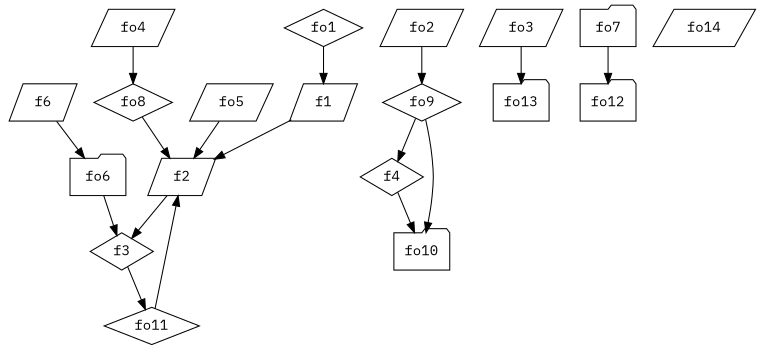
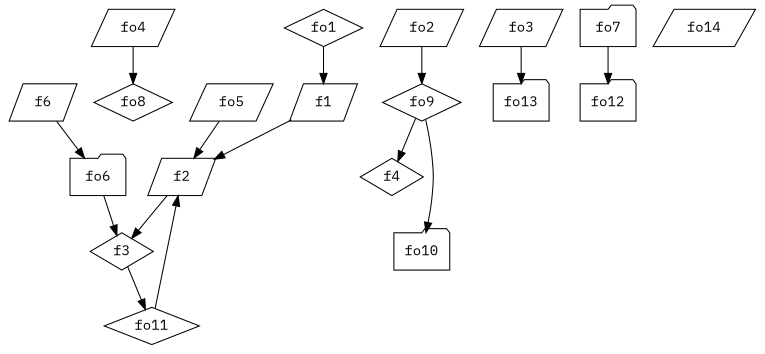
(153, 133) -> none
(404, 208) -> none
